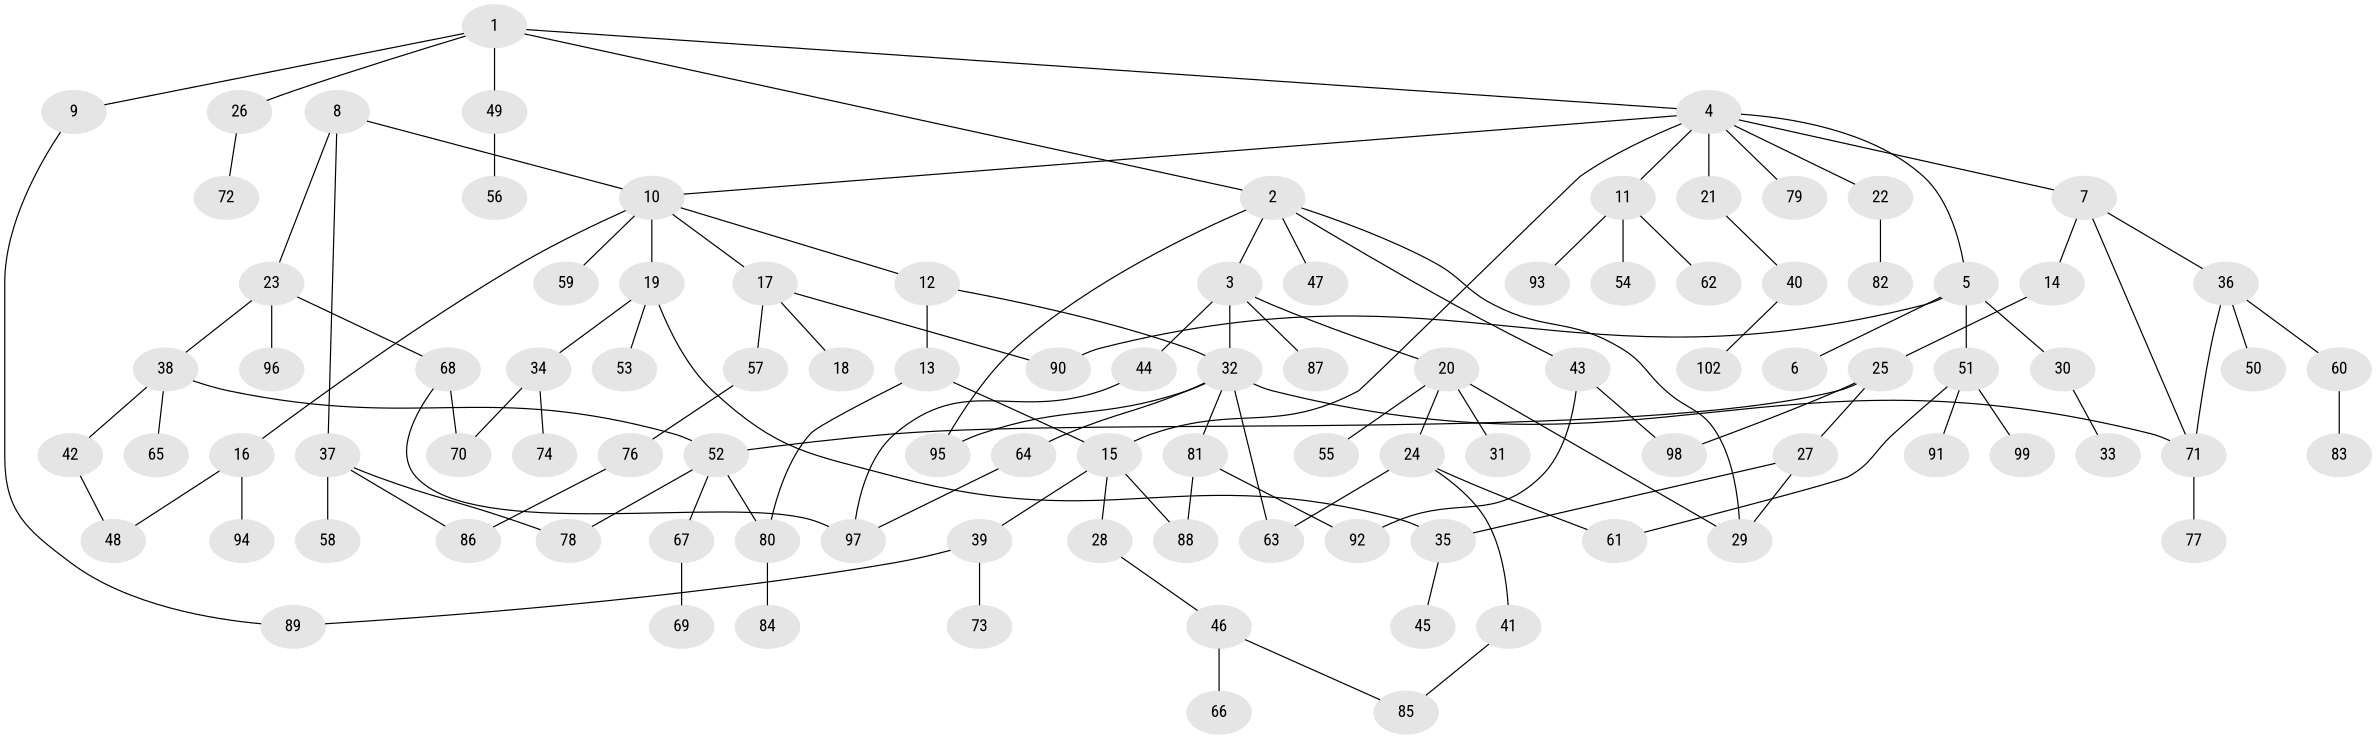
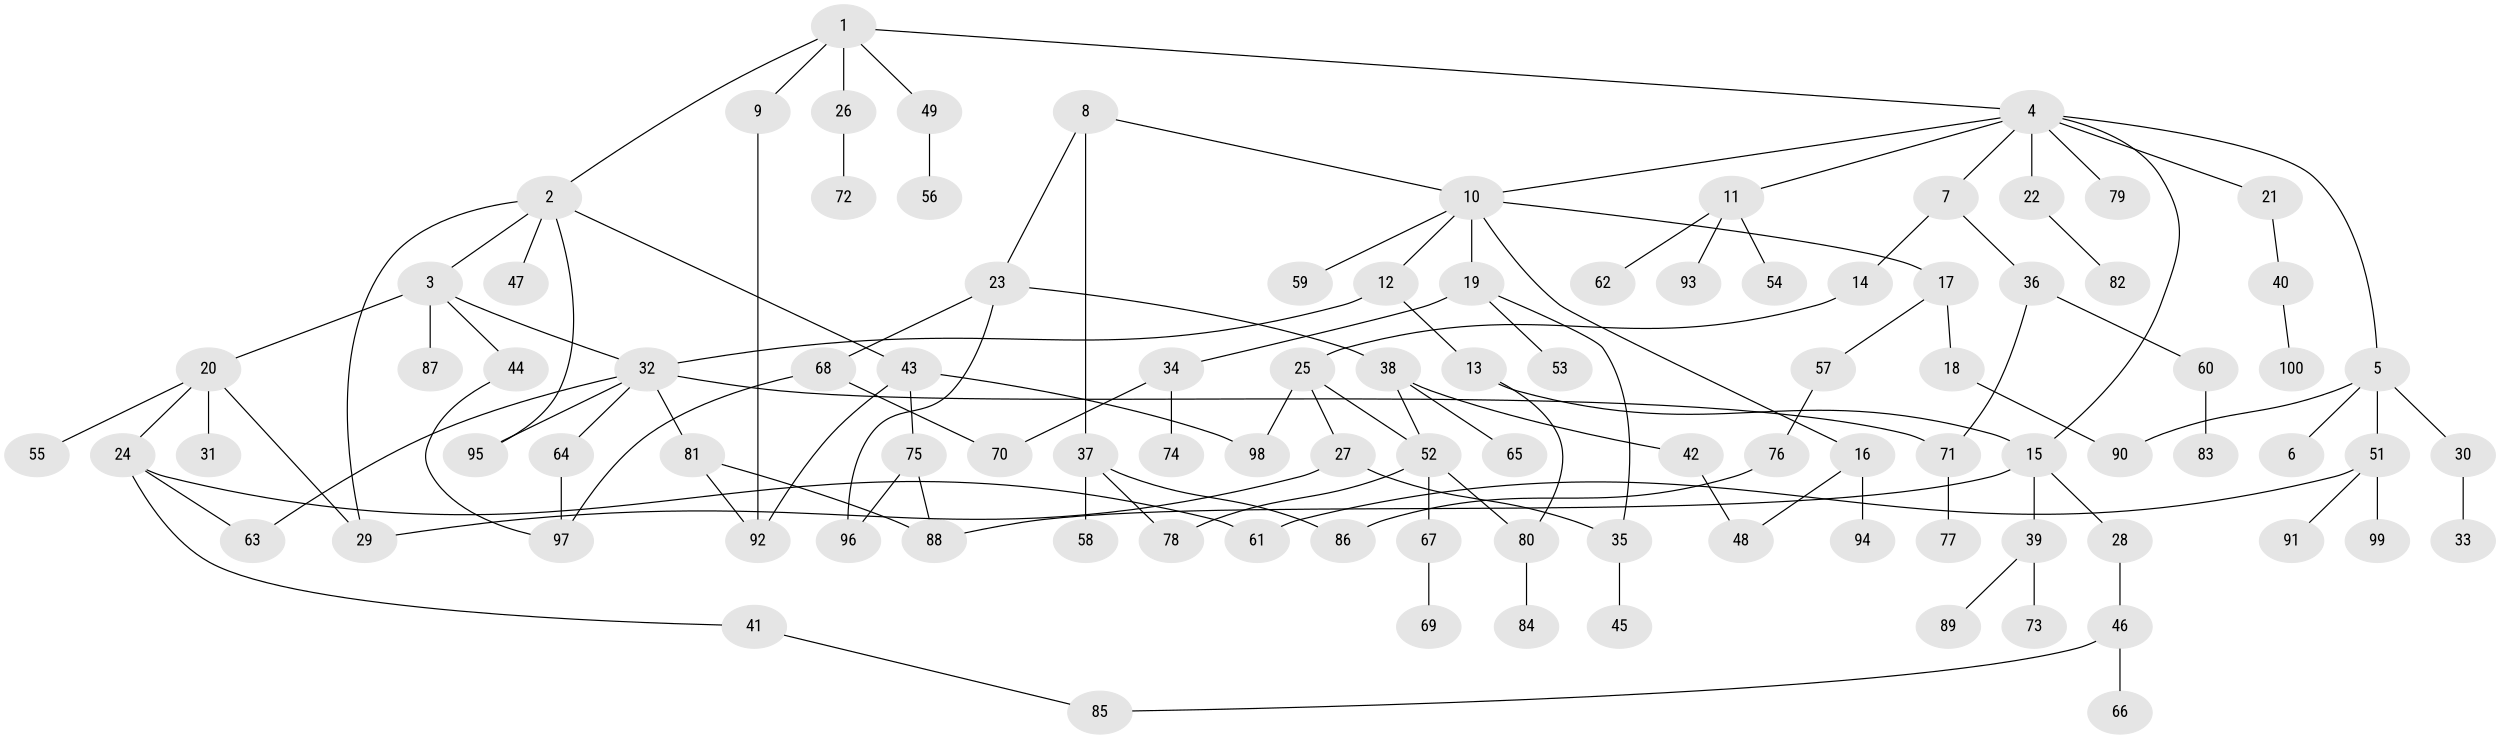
(2139, 326) -> none
(912, 327) -> (2036, 412)
(1709, 369) -> (2292, 369)
(2253, 369) -> none
(5, 455) -> (758, 327)
none -> (914, 455)
